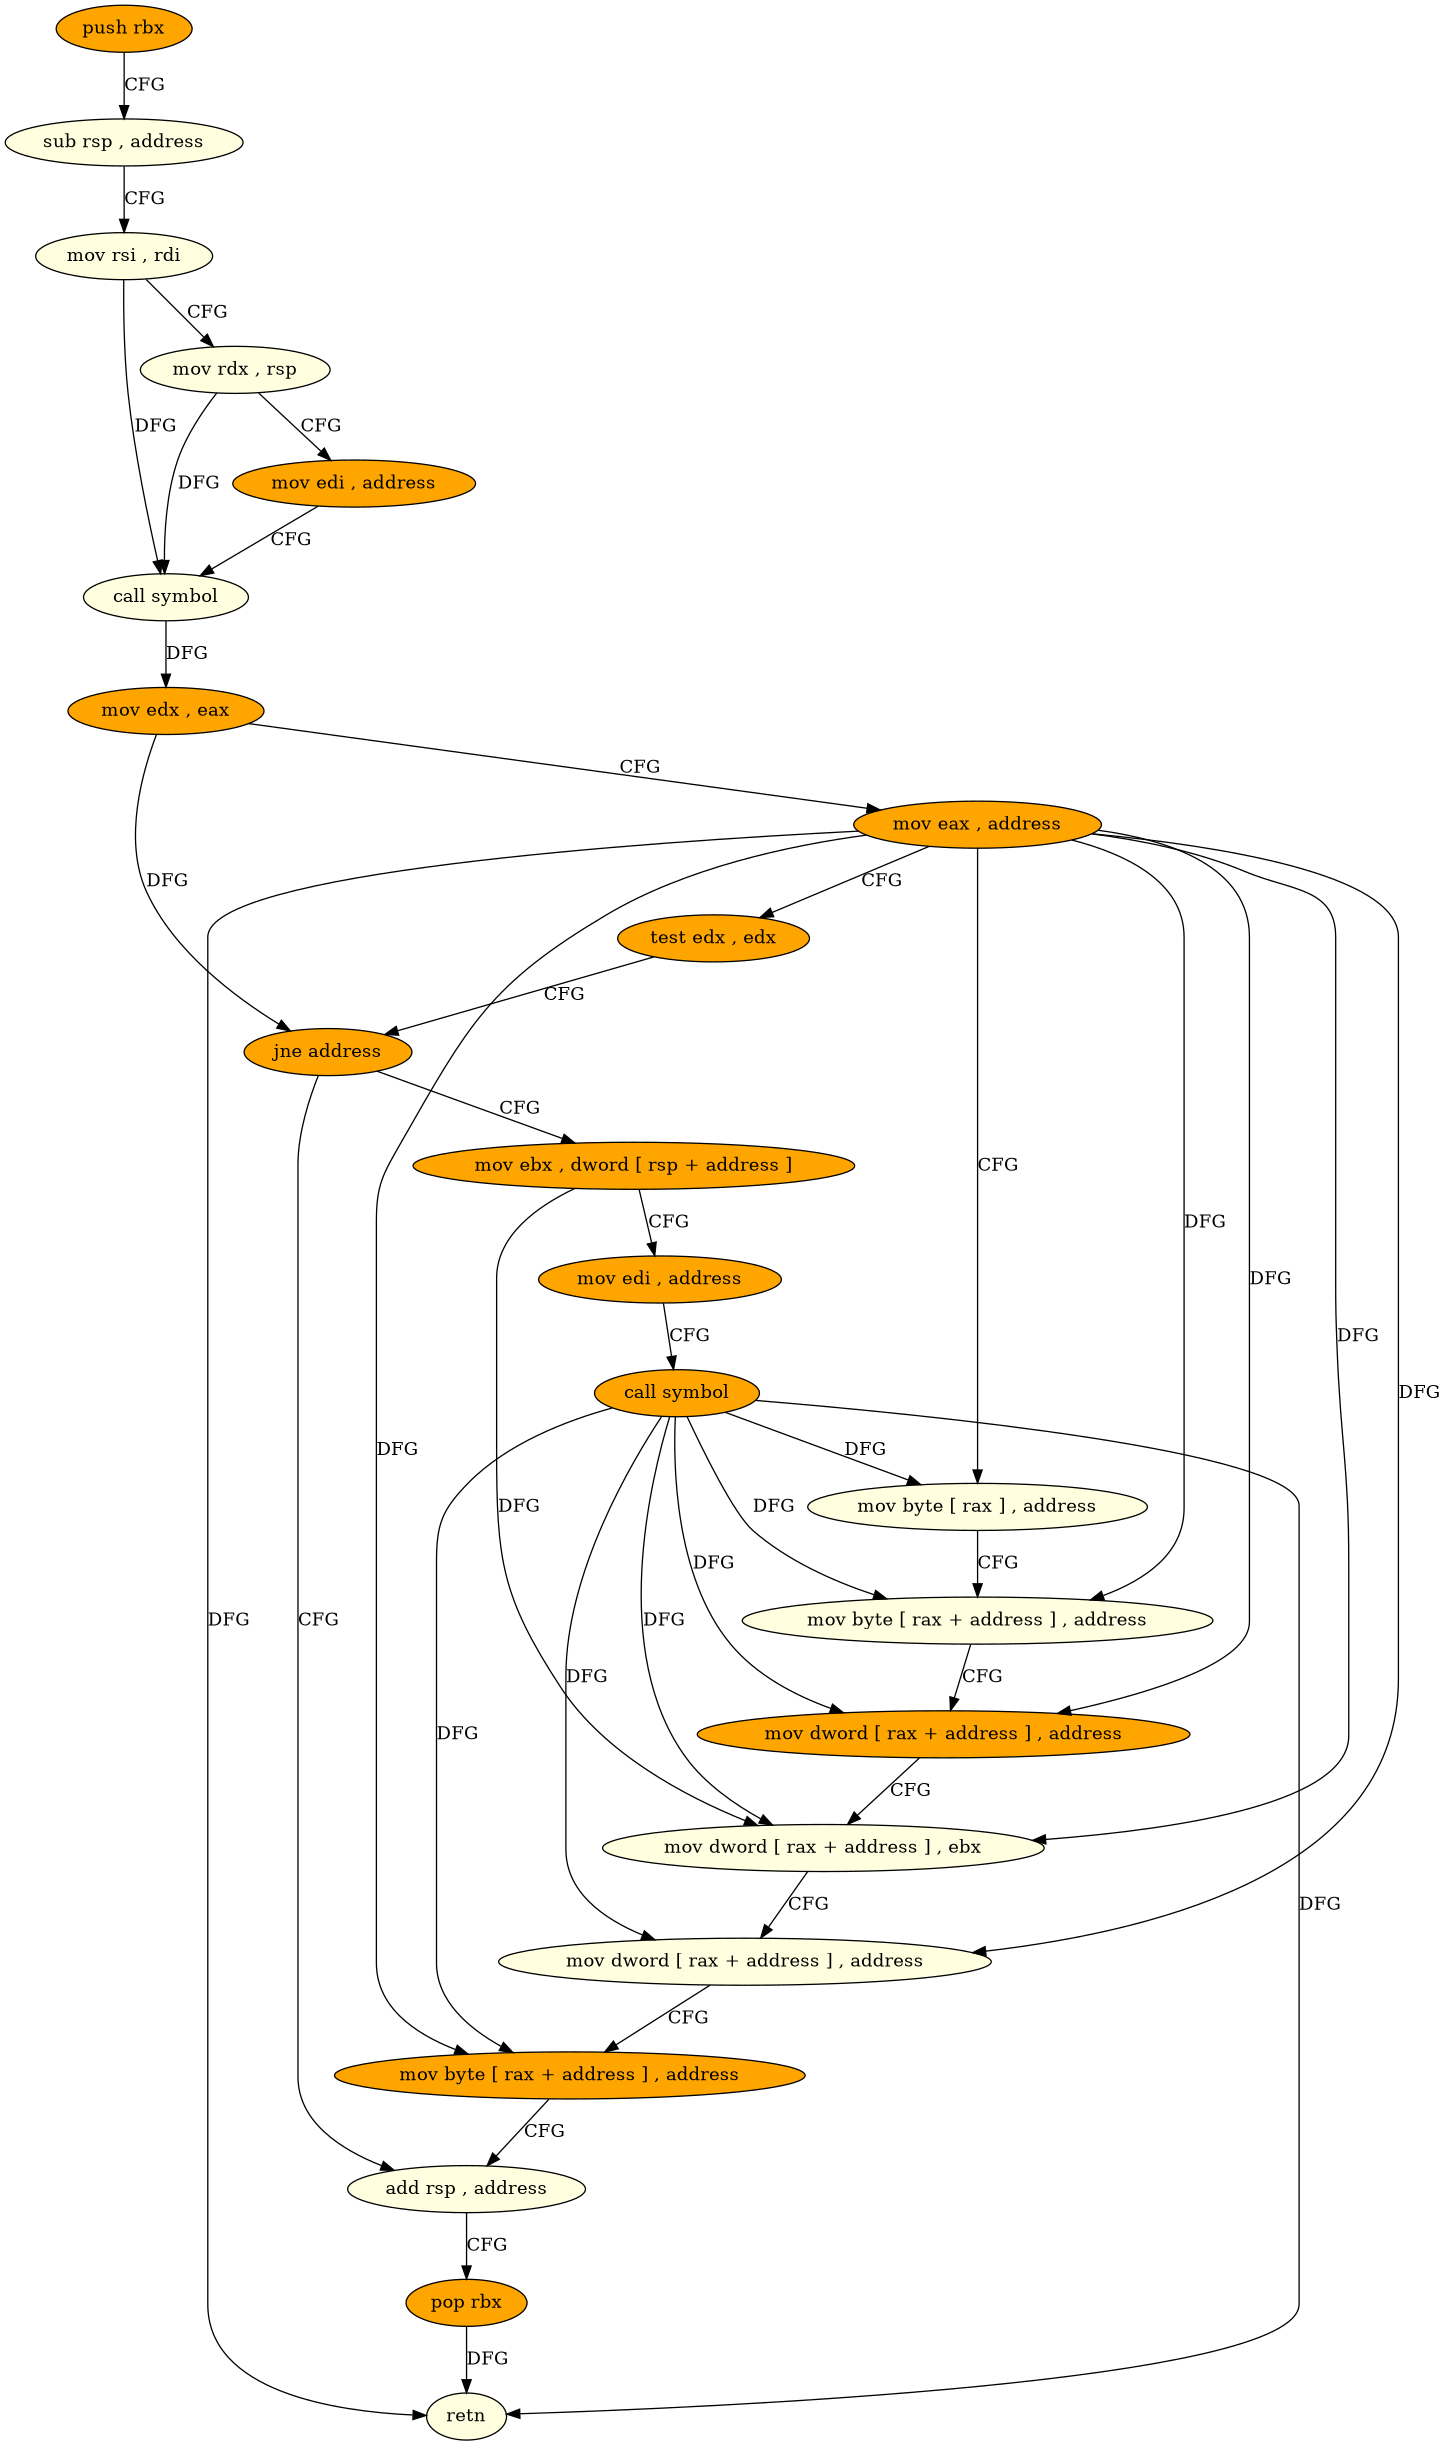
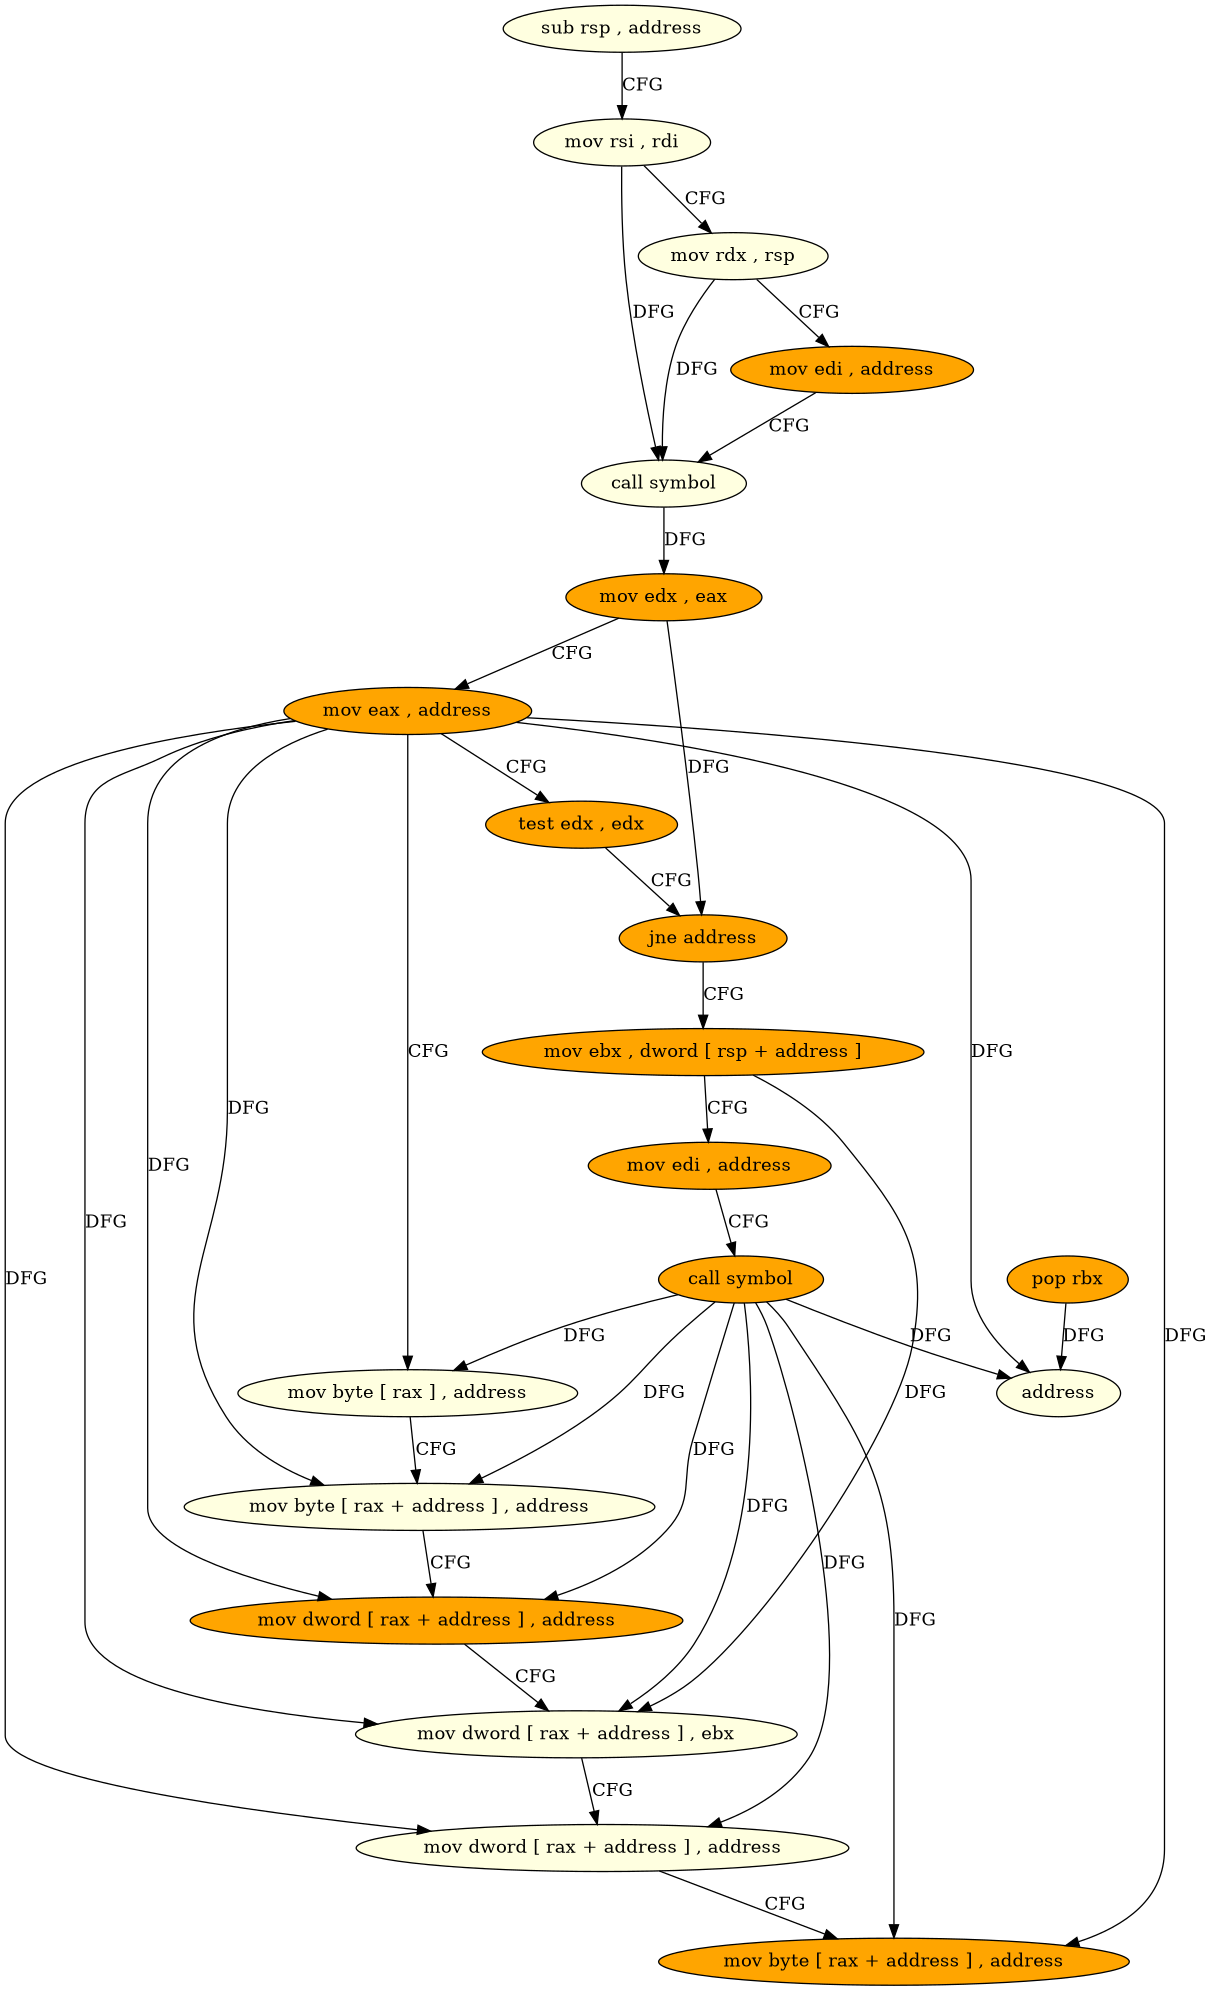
(124, 29) -> none
(467, 2189) -> none
(467, 2417) -> (1059, 1393)
